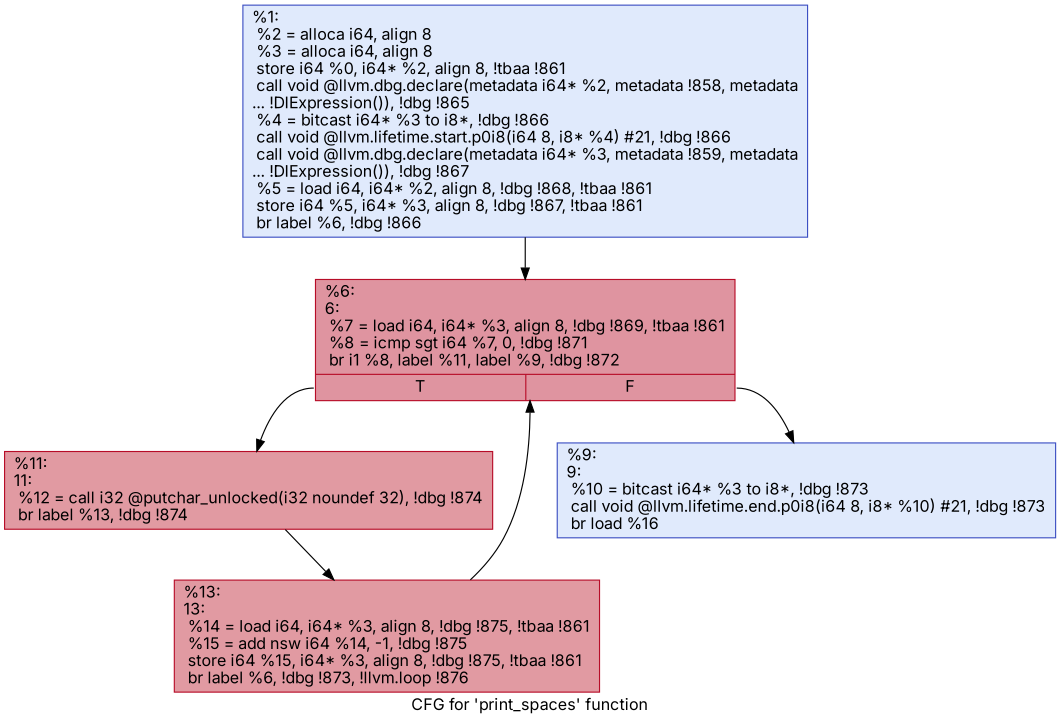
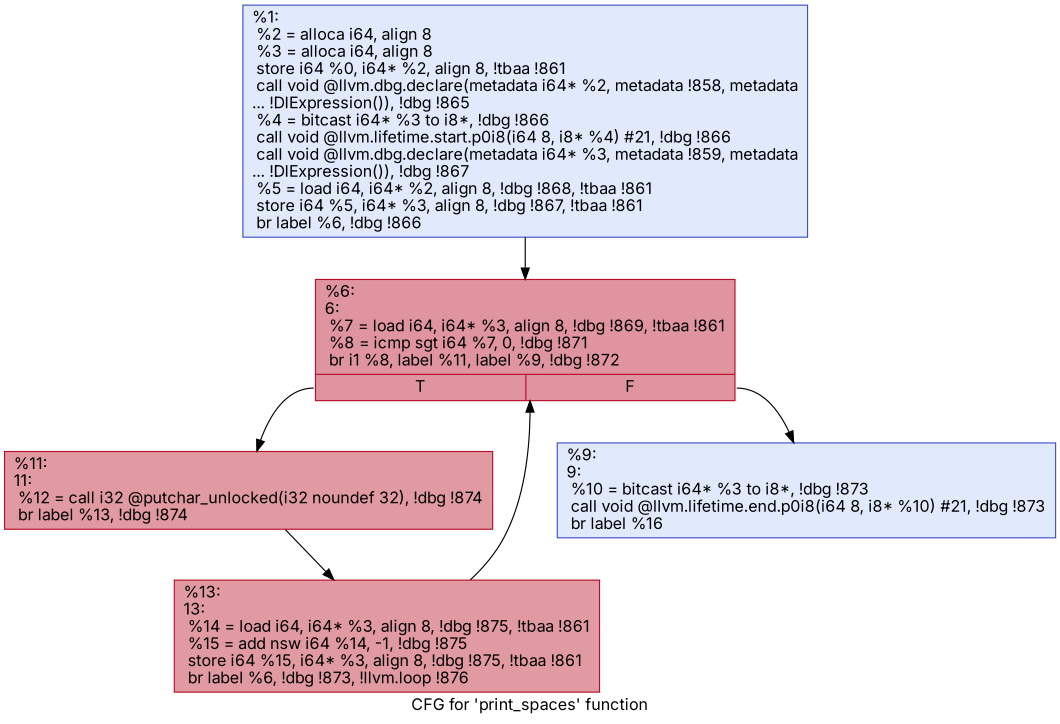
(613, 524) -> (615, 524)
